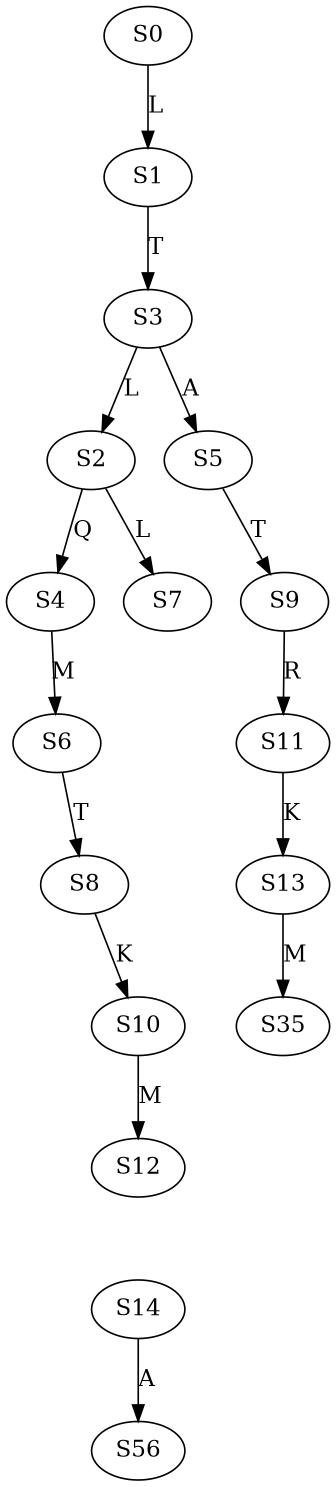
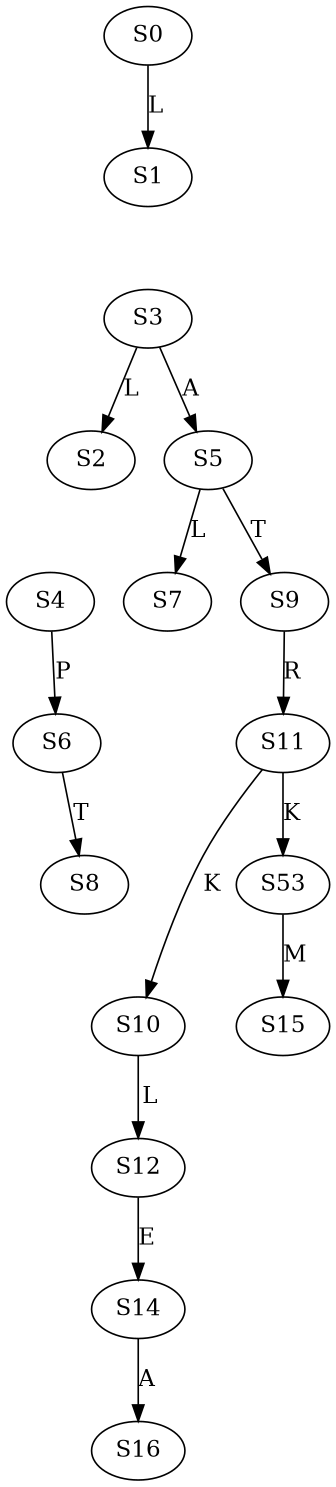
(148, 240) -> none
(72, 523) -> none
(125, 524) -> (190, 523)
(63, 673) -> (63, 673)
(283, 885) -> (283, 885)
(108, 948) -> (196, 870)
(283, 1026) -> (283, 1026)
(150, 1097) -> (150, 1097)
none -> (138, 1230)
(138, 1451) -> (138, 1451)
